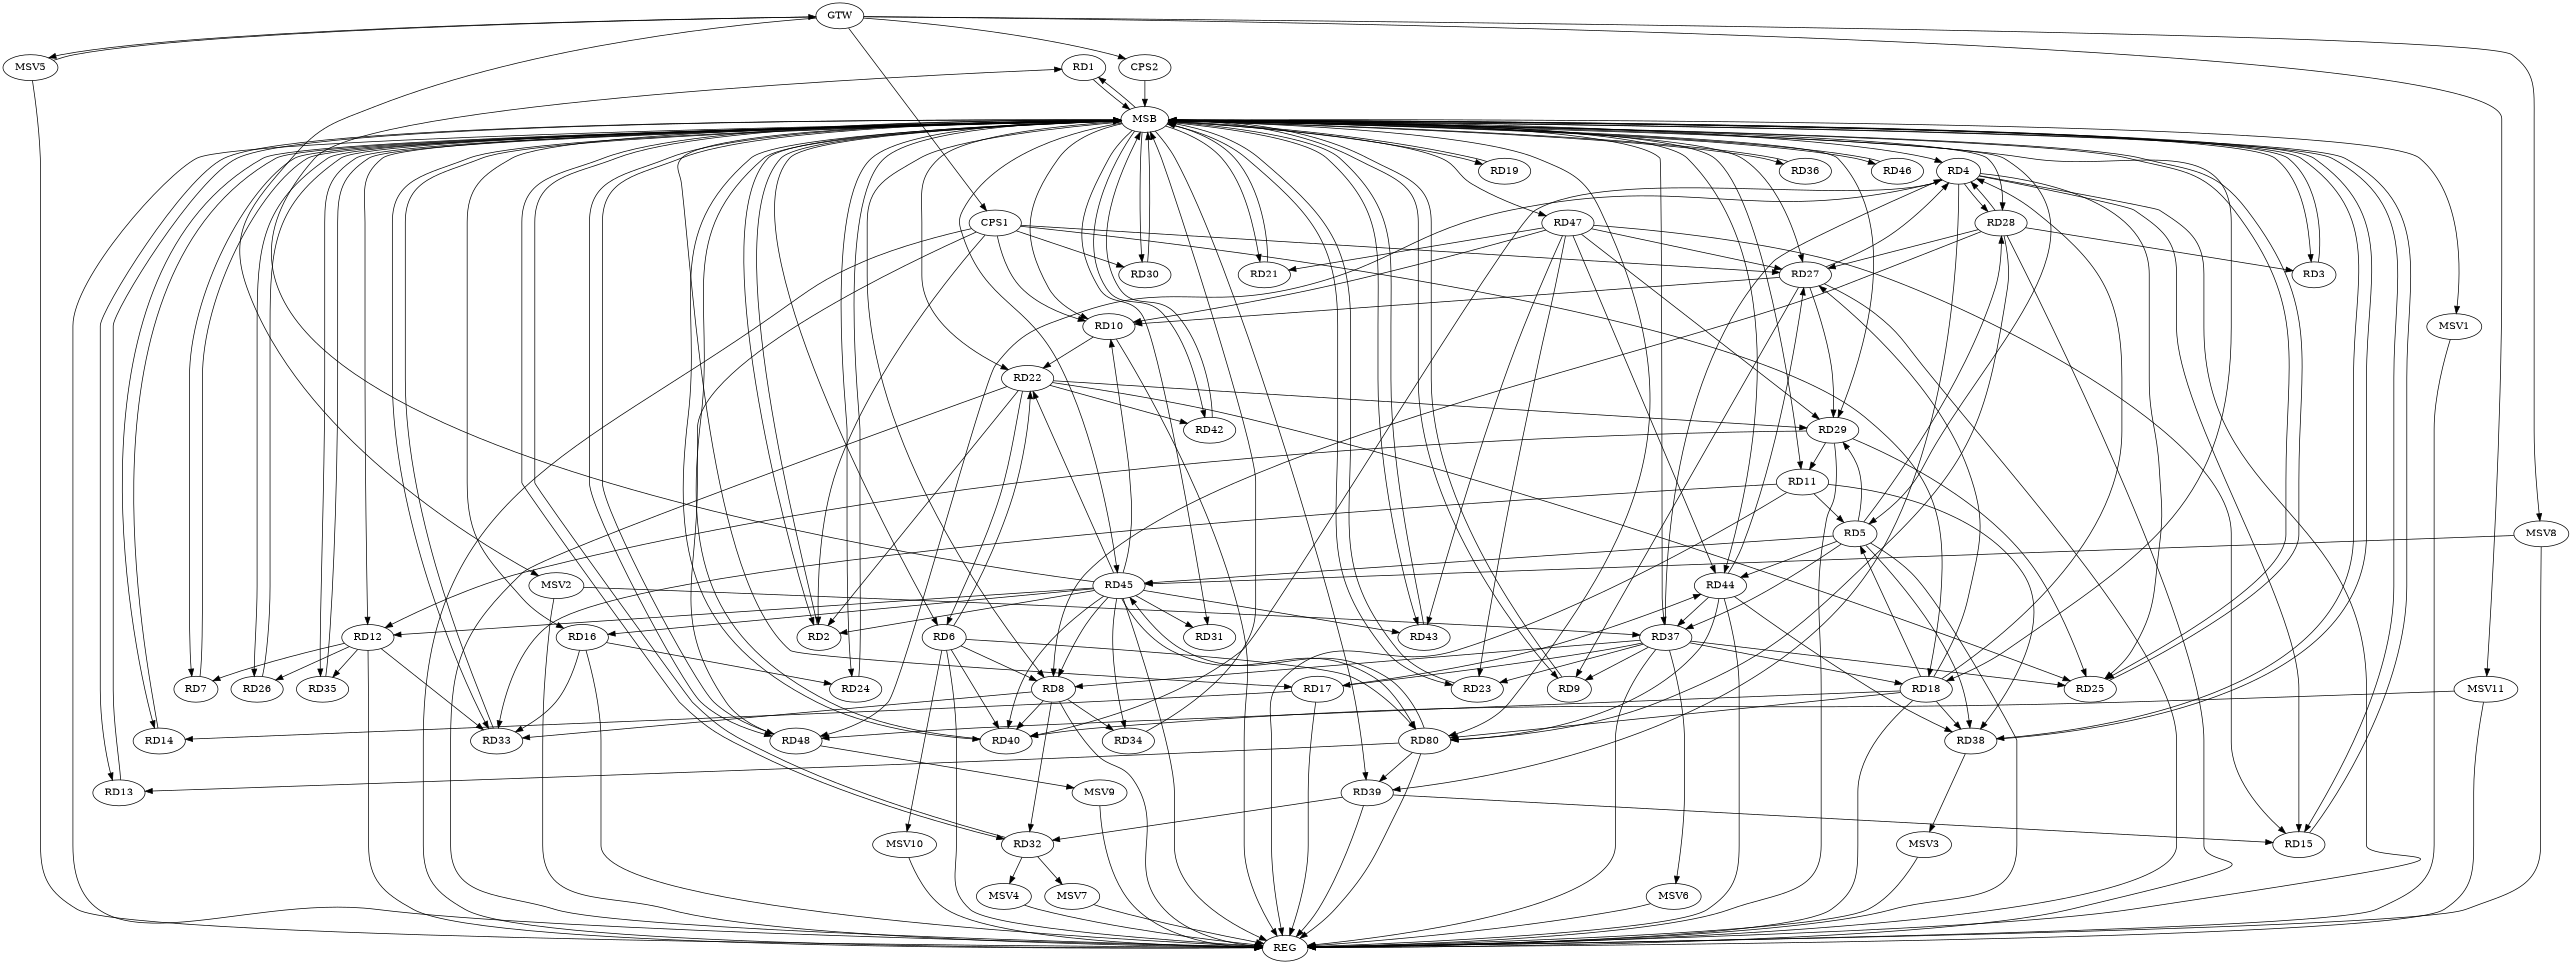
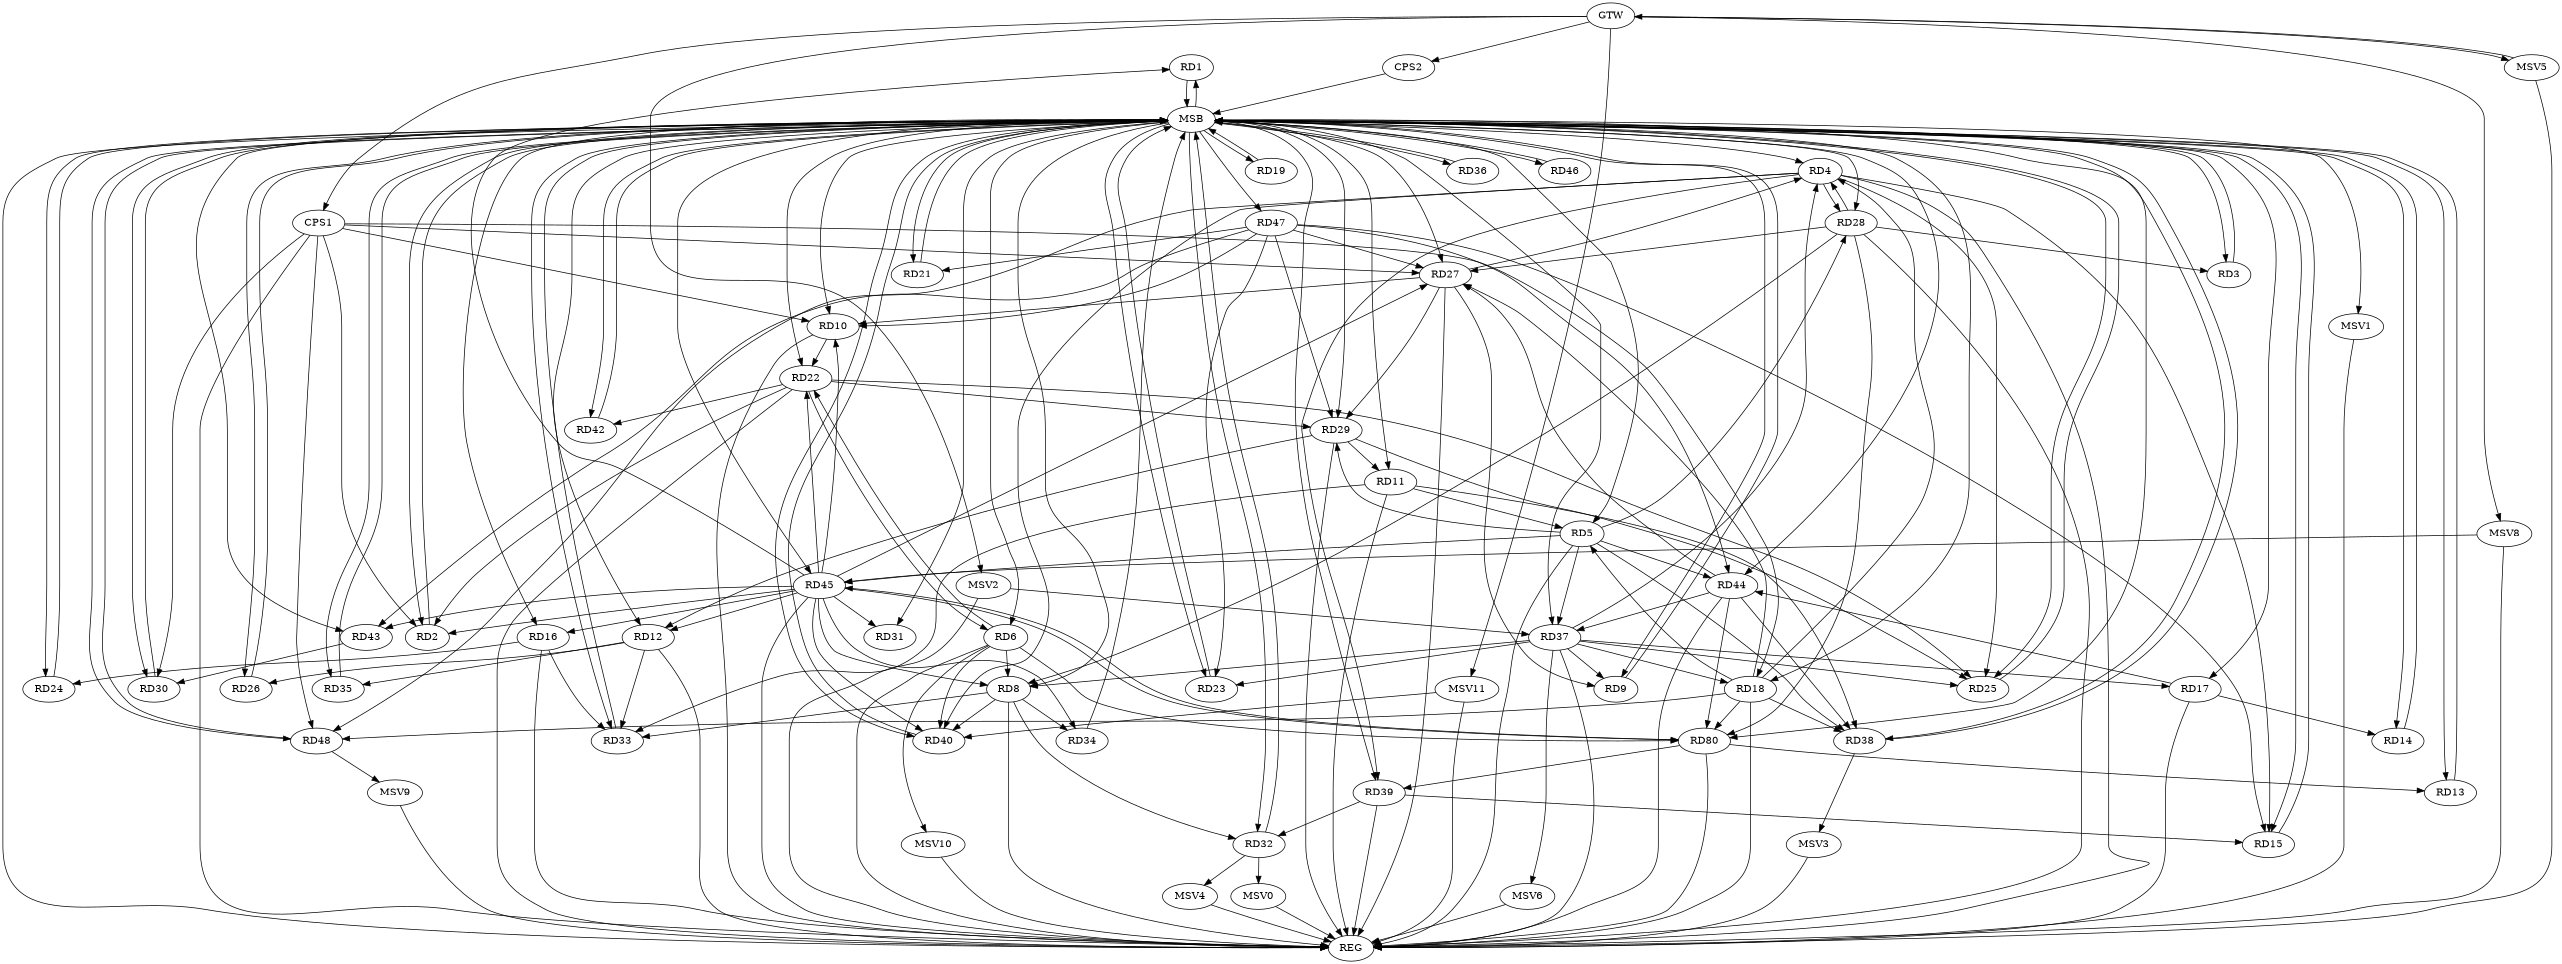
(1391, 300) -> (279, 659)
none -> (1129, 432)
(196, 689) -> none
(1072, 896) -> (1258, 896)
